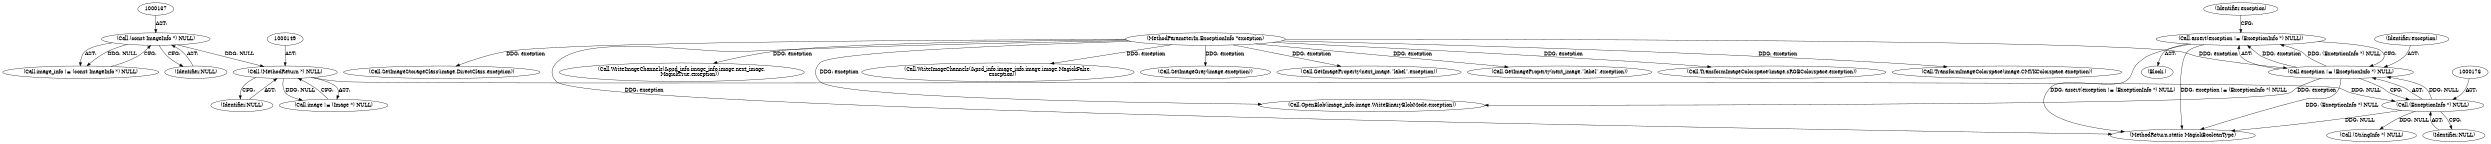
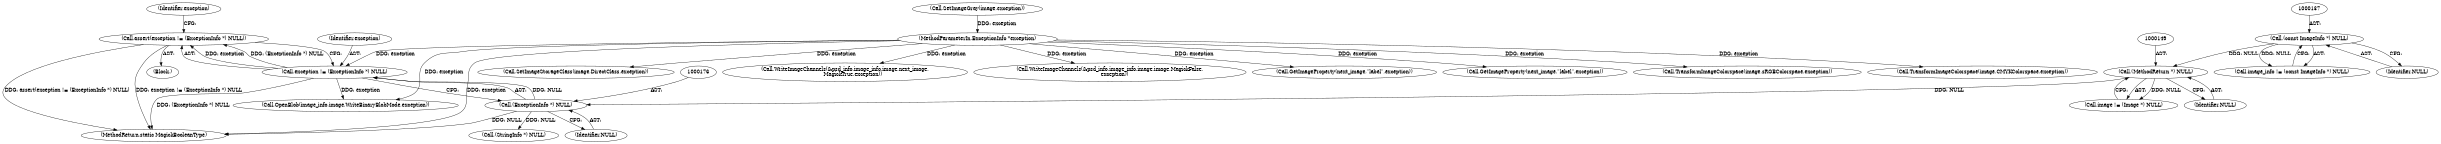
(1205, 54) -> (977, 22)
